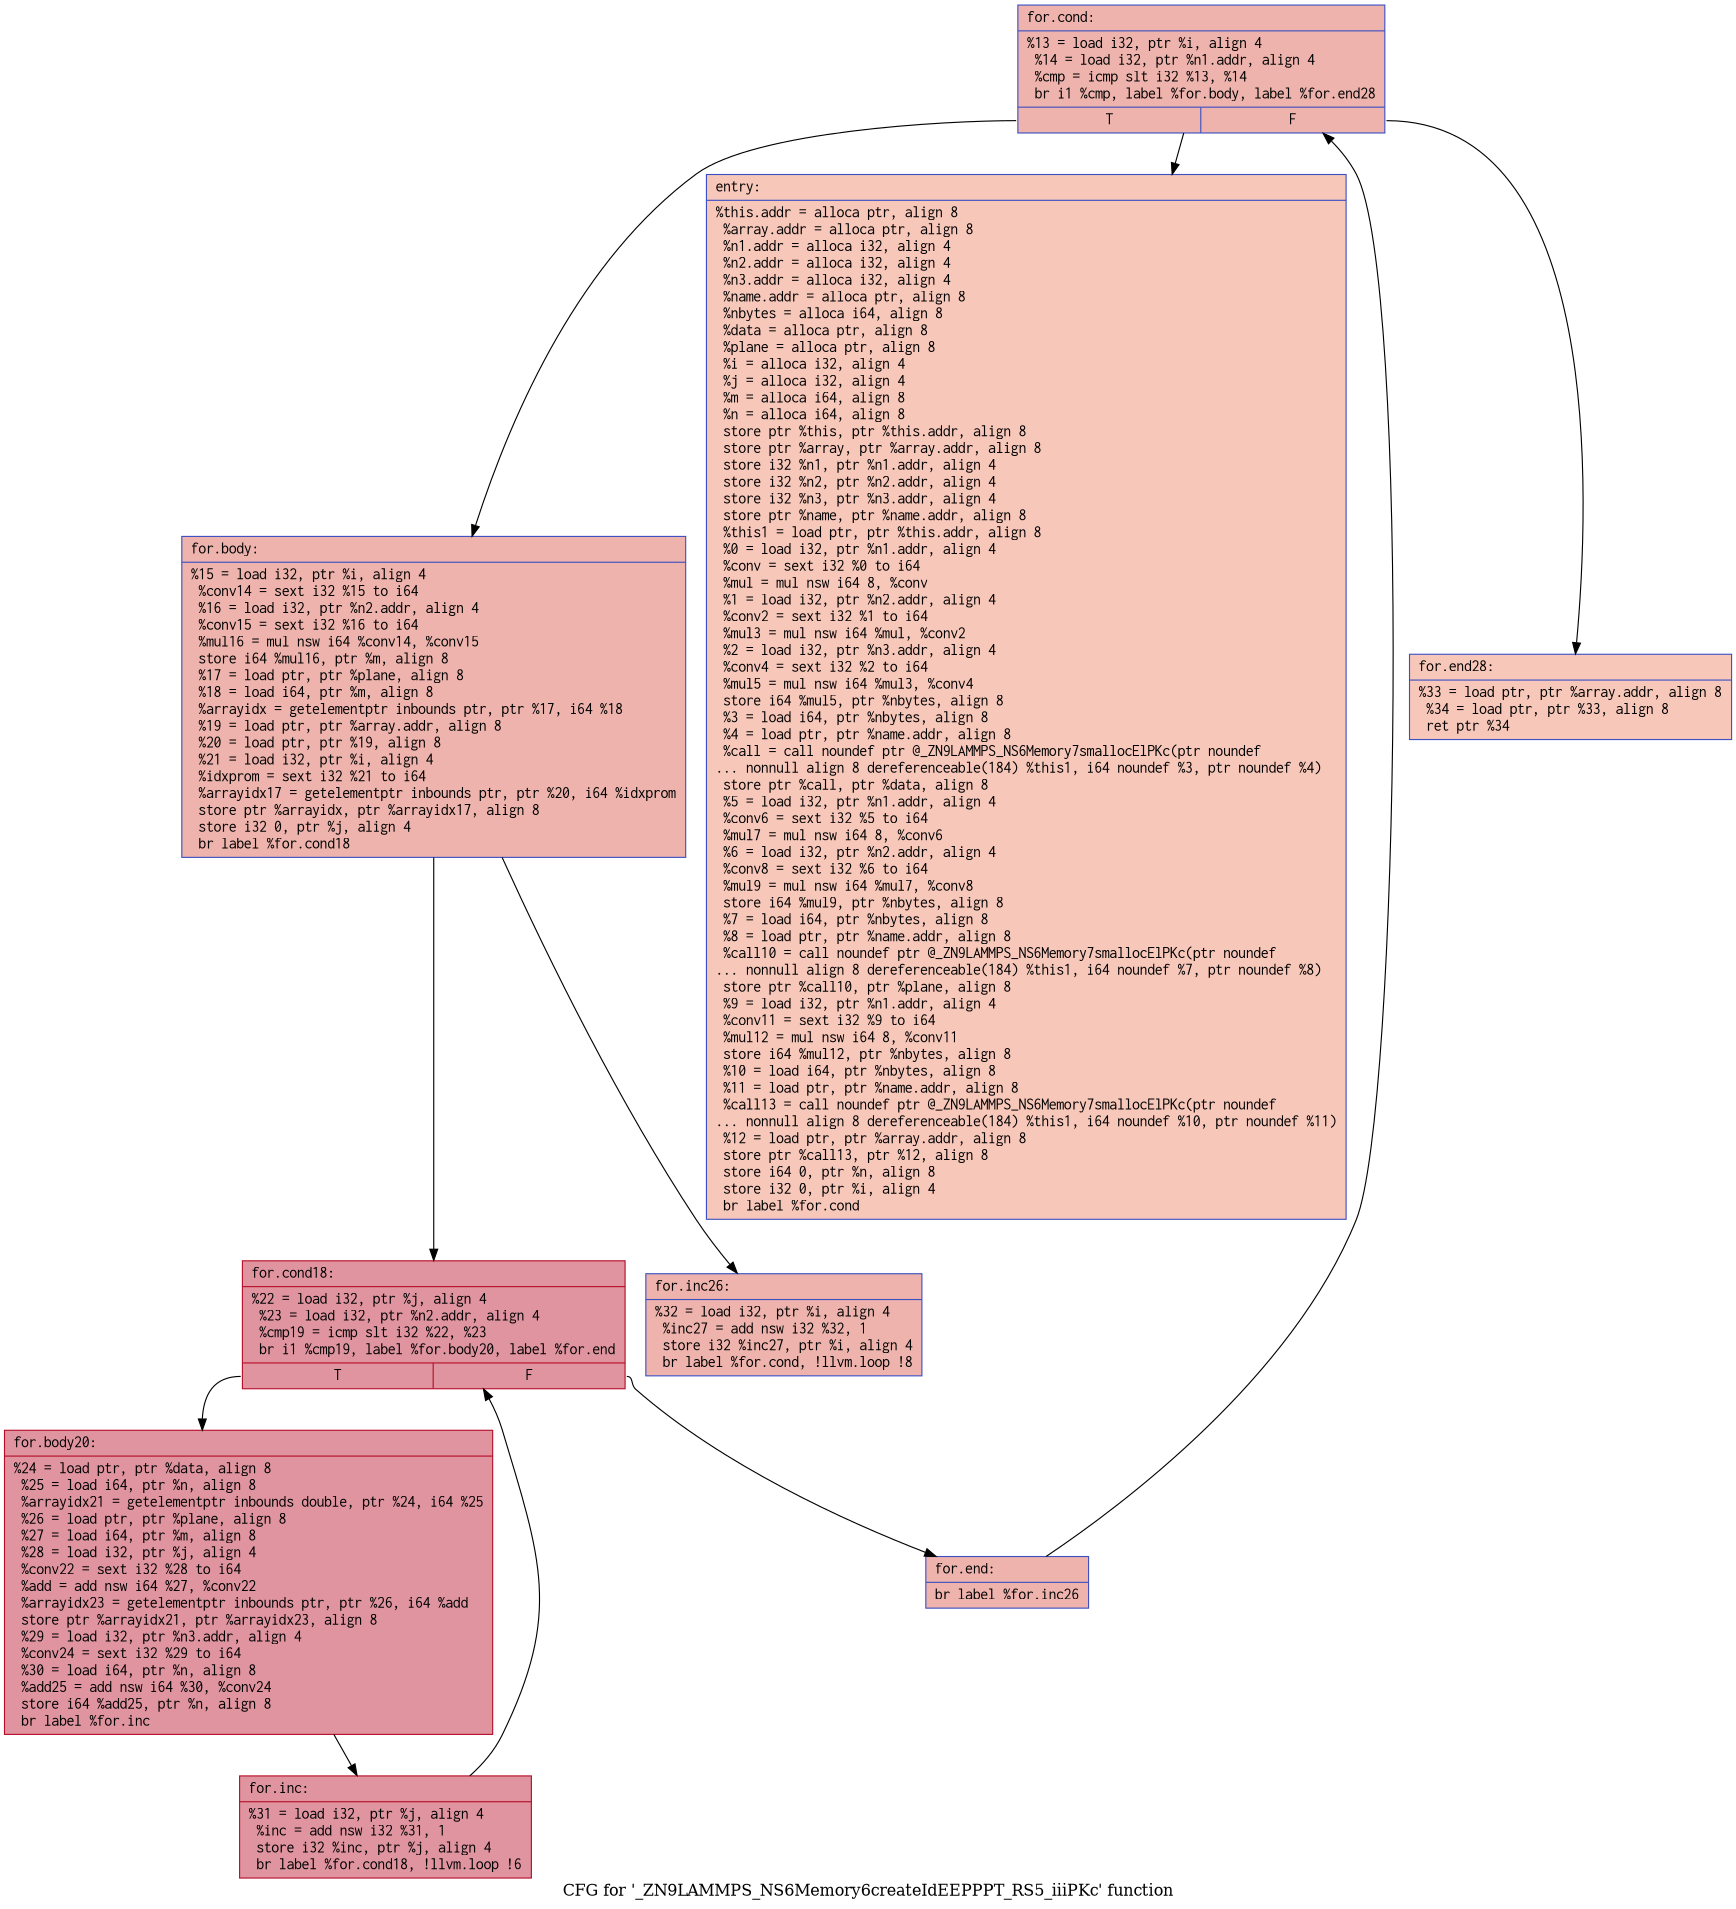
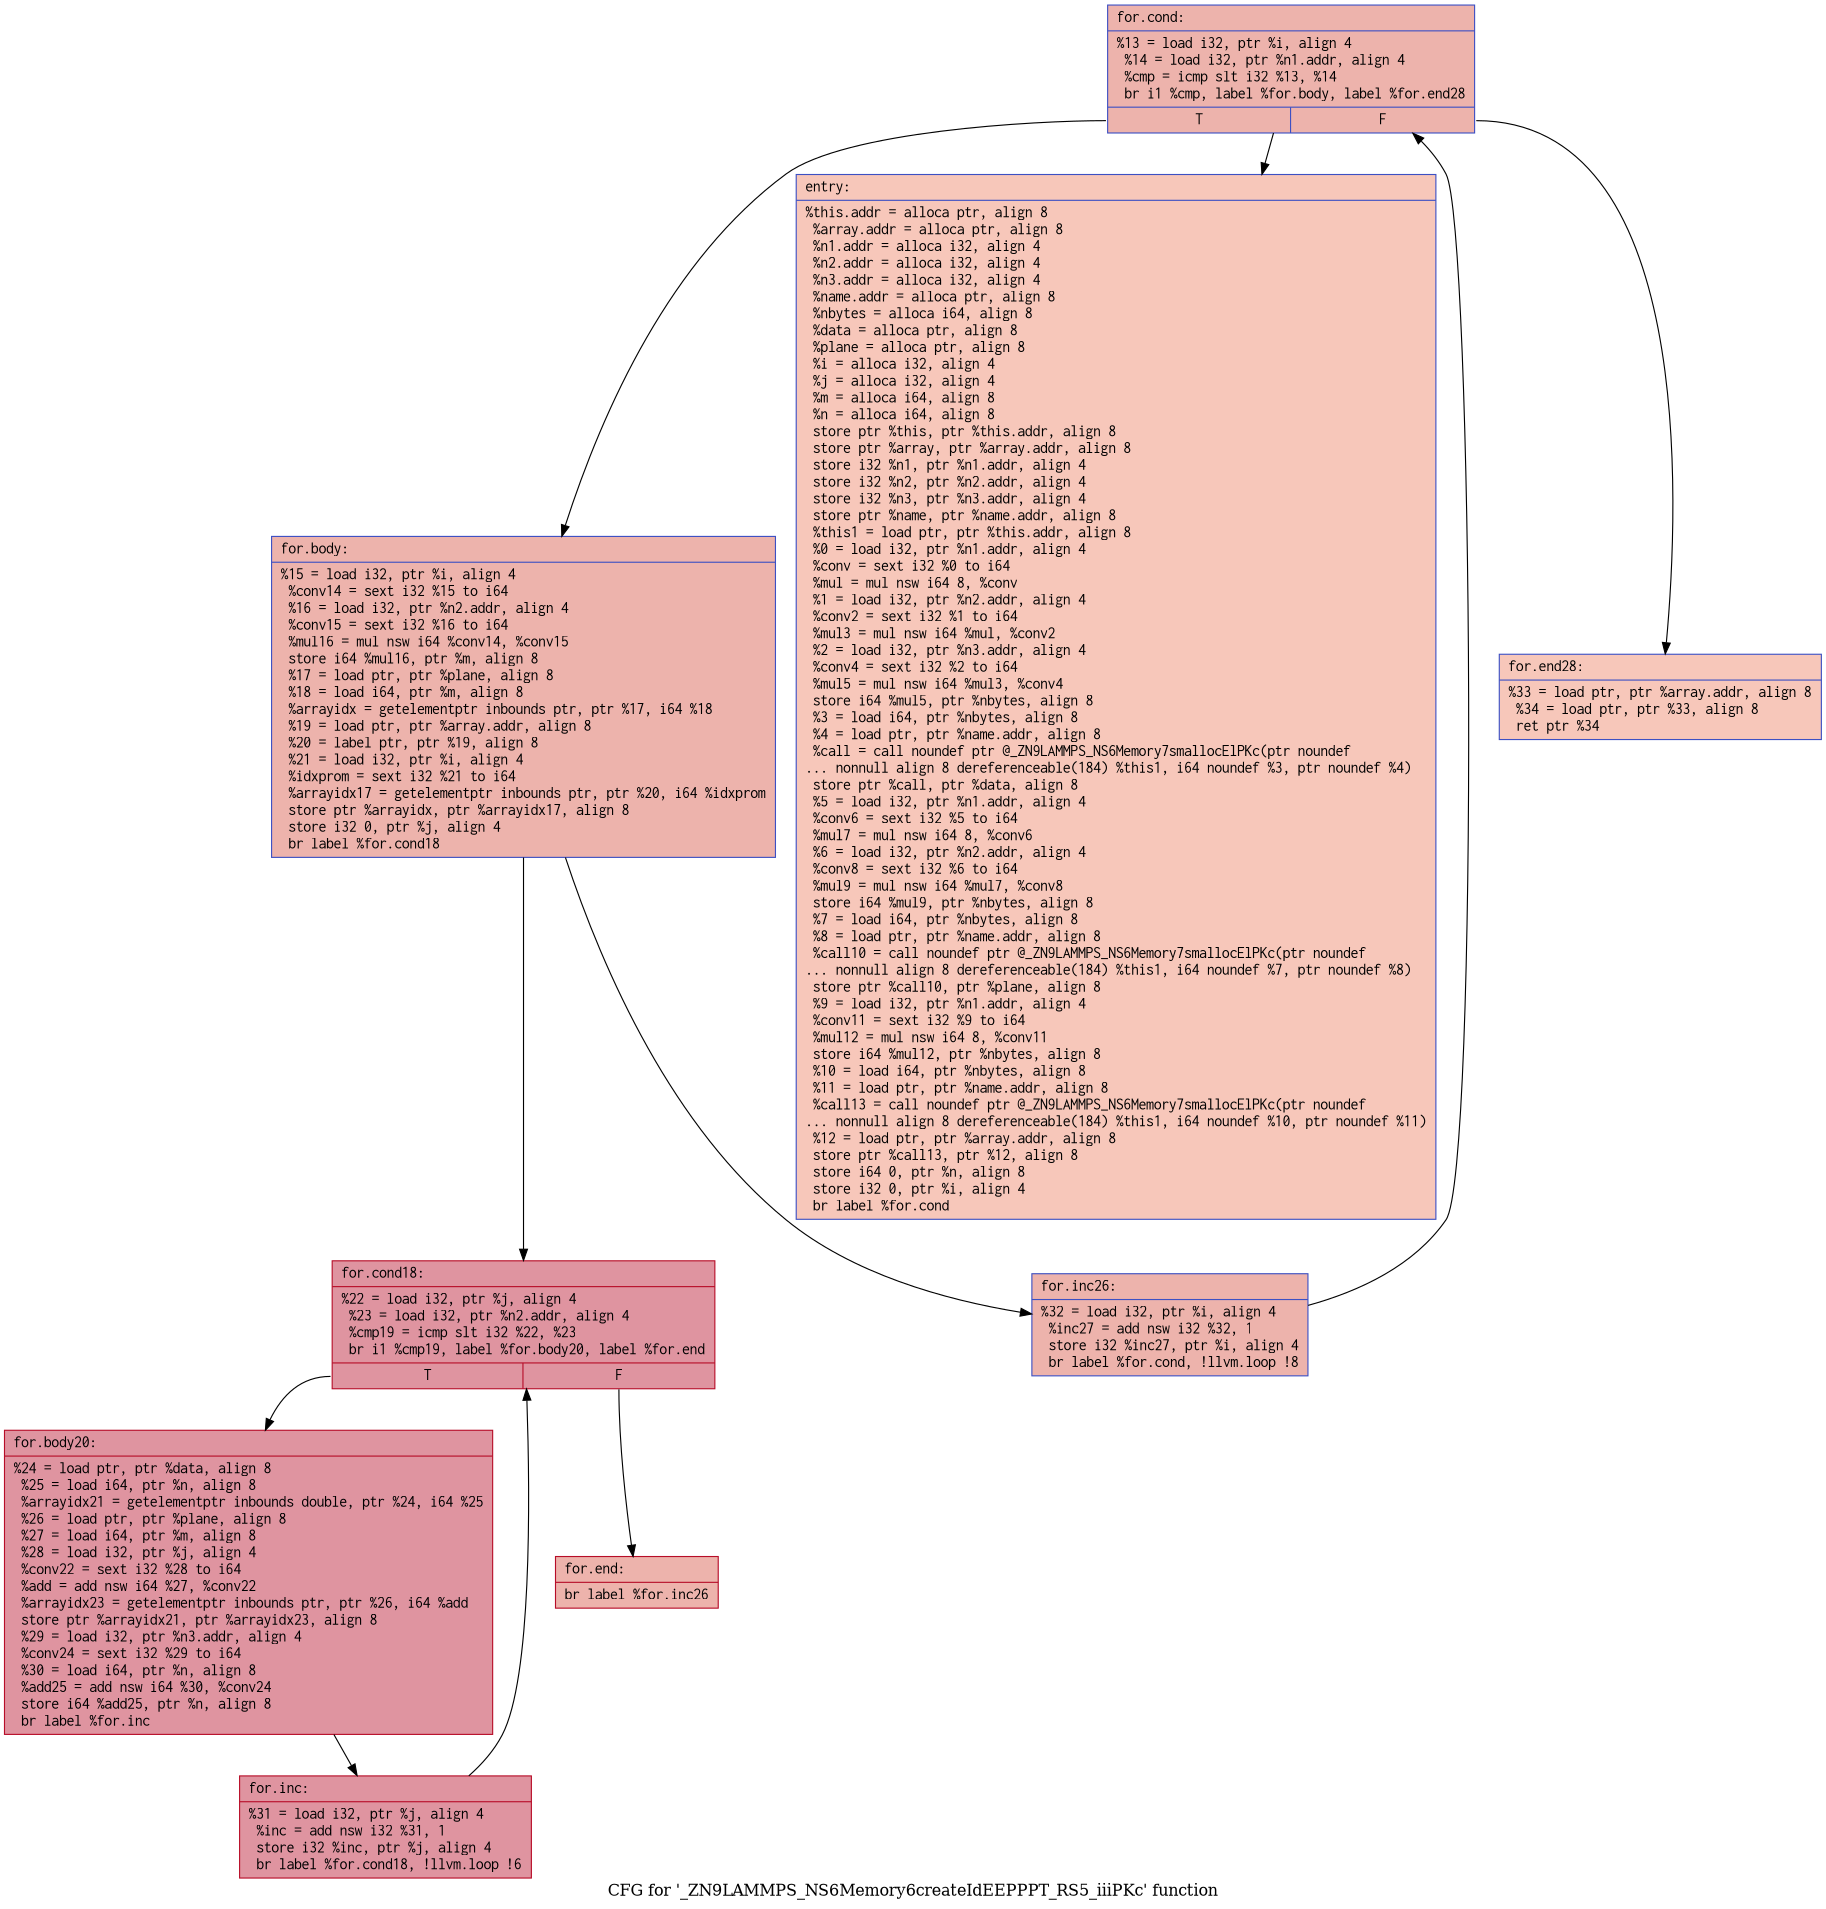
(316, 743) -> (410, 743)
(1388, 908) -> (1468, 759)
(1007, 1582) -> (637, 1582)
